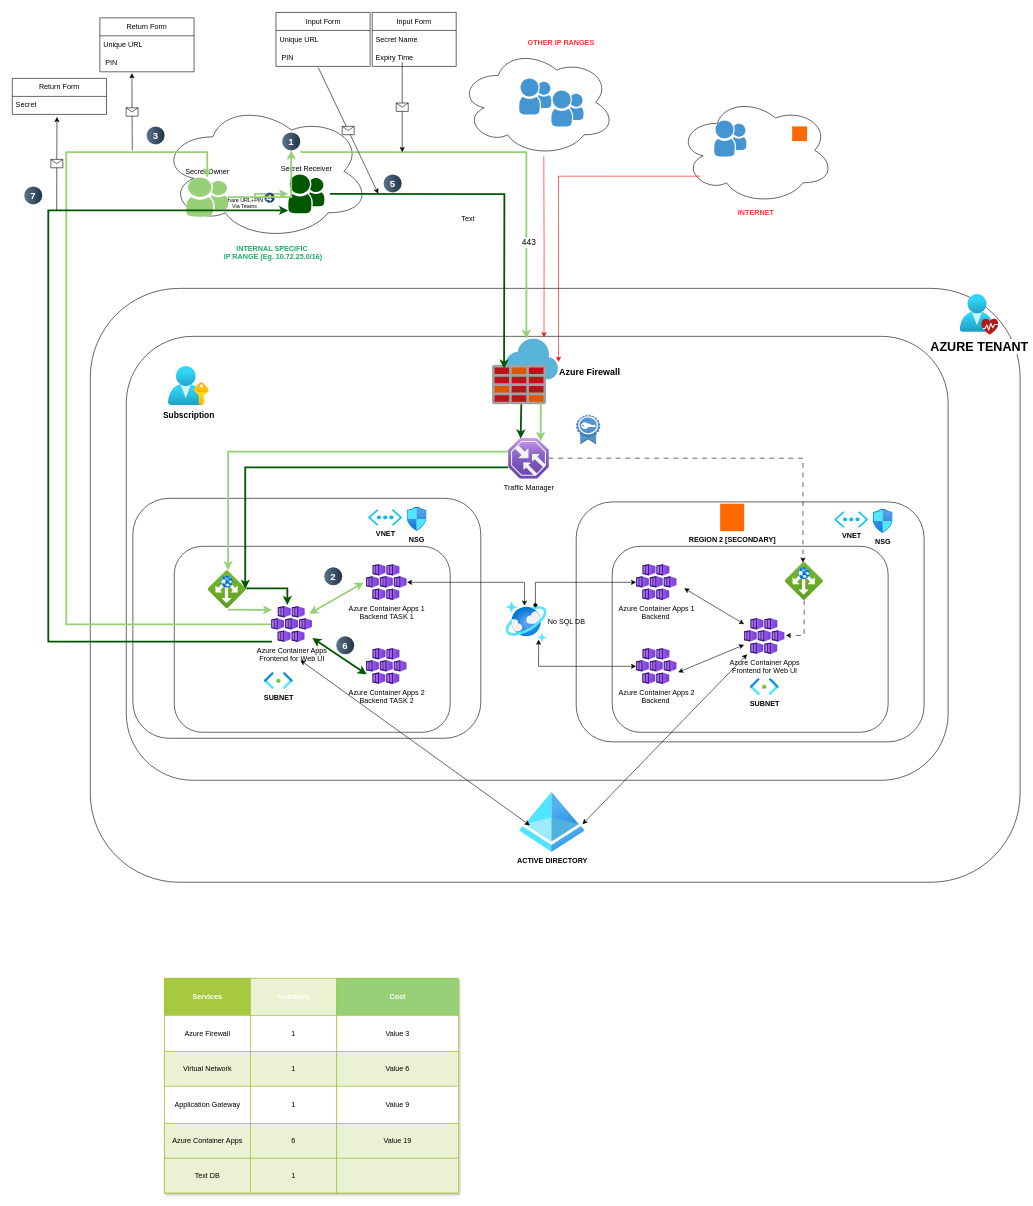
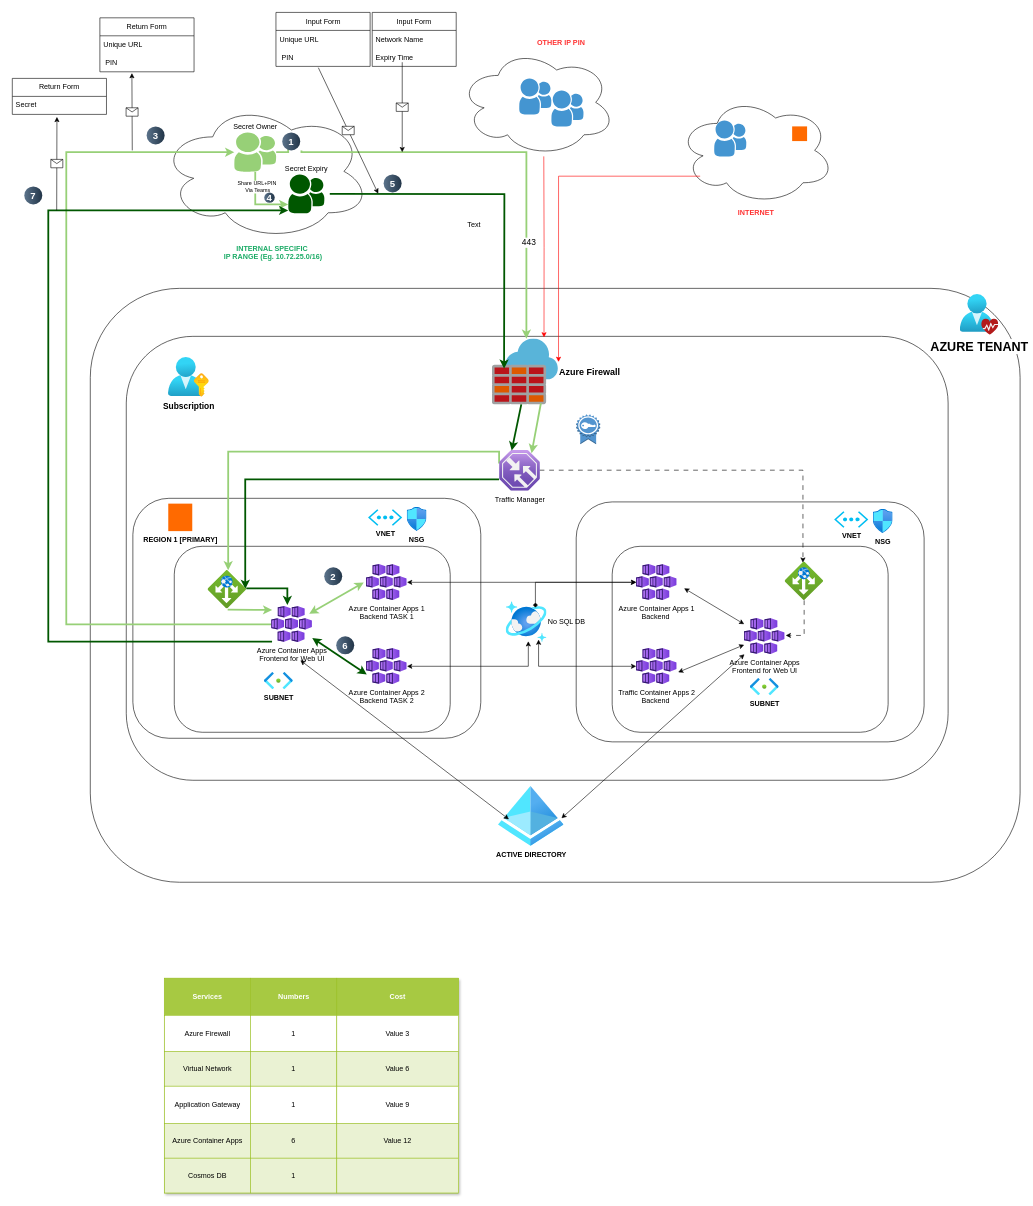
(397, 39) -> (399, 39)
(537, 42) -> (537, 42)
(307, 168) -> (307, 168)
(207, 197) -> (255, 152)
(468, 219) -> (474, 225)
(189, 386) -> (189, 377)
(529, 459) -> (520, 471)
none -> (180, 517)
(732, 517) -> none
(525, 591) -> (527, 582)
none -> (528, 666)
(657, 697) -> (657, 697)
(552, 822) -> (531, 816)
(294, 997) -> (294, 997)
(398, 997) -> (398, 997)
(398, 1141) -> (398, 1141)
(208, 1176) -> (208, 1176)
